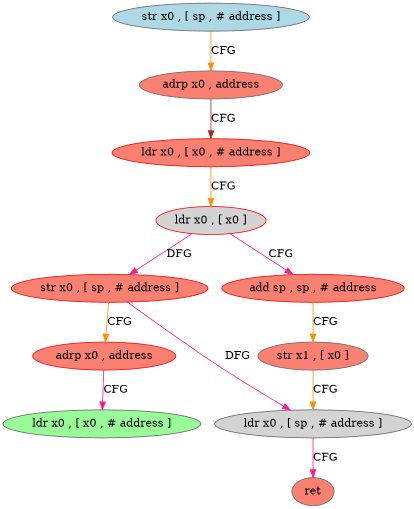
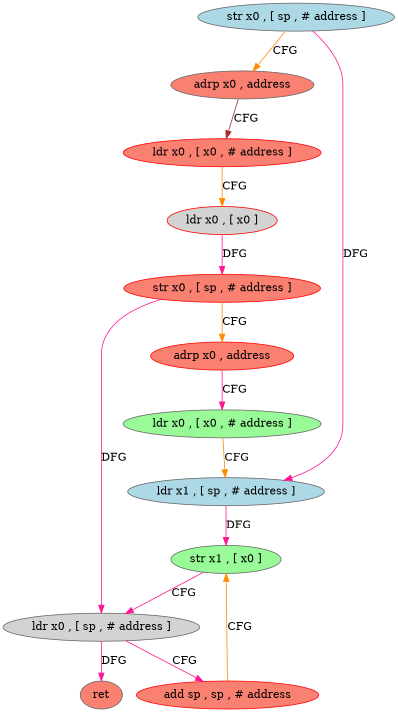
(258, 252) -> (161, 659)
(313, 356) -> (226, 559)
(313, 386) -> (168, 591)
(325, 458) -> (114, 661)
none -> (226, 492)
